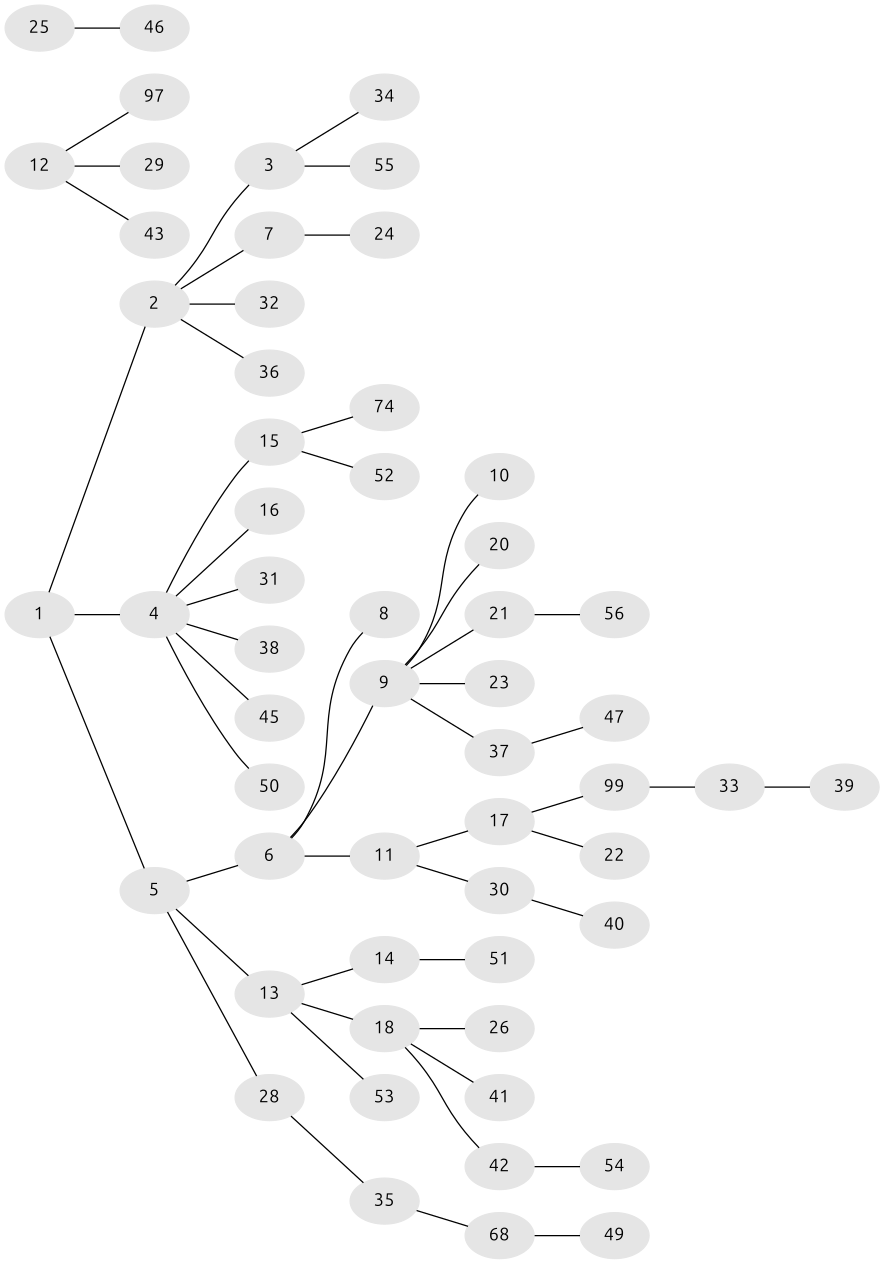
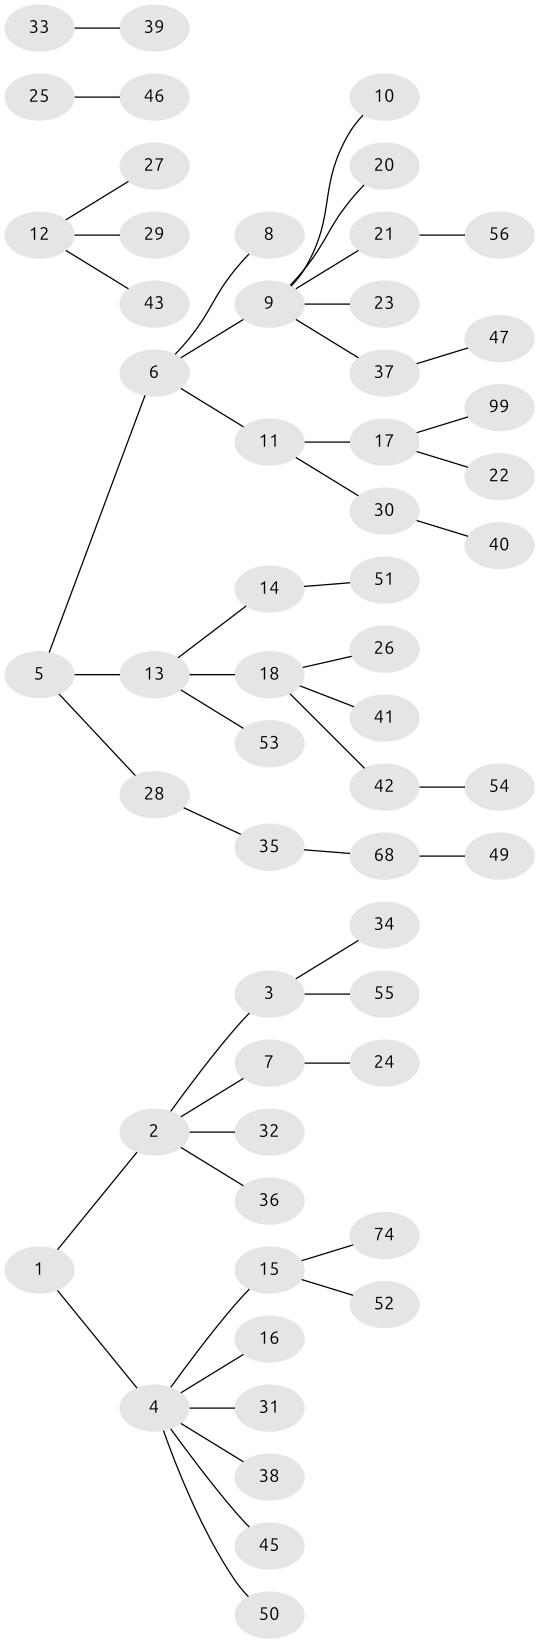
(155, 97) -> (155, 166)
(97, 753) -> none
(672, 787) -> none
